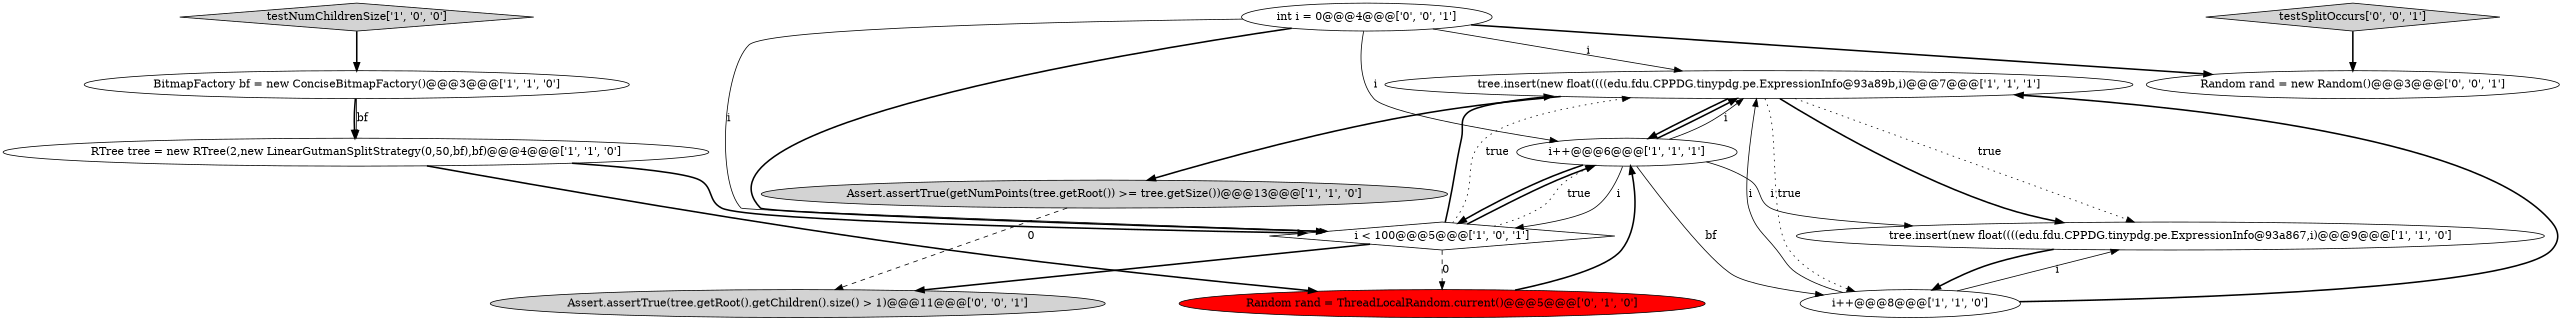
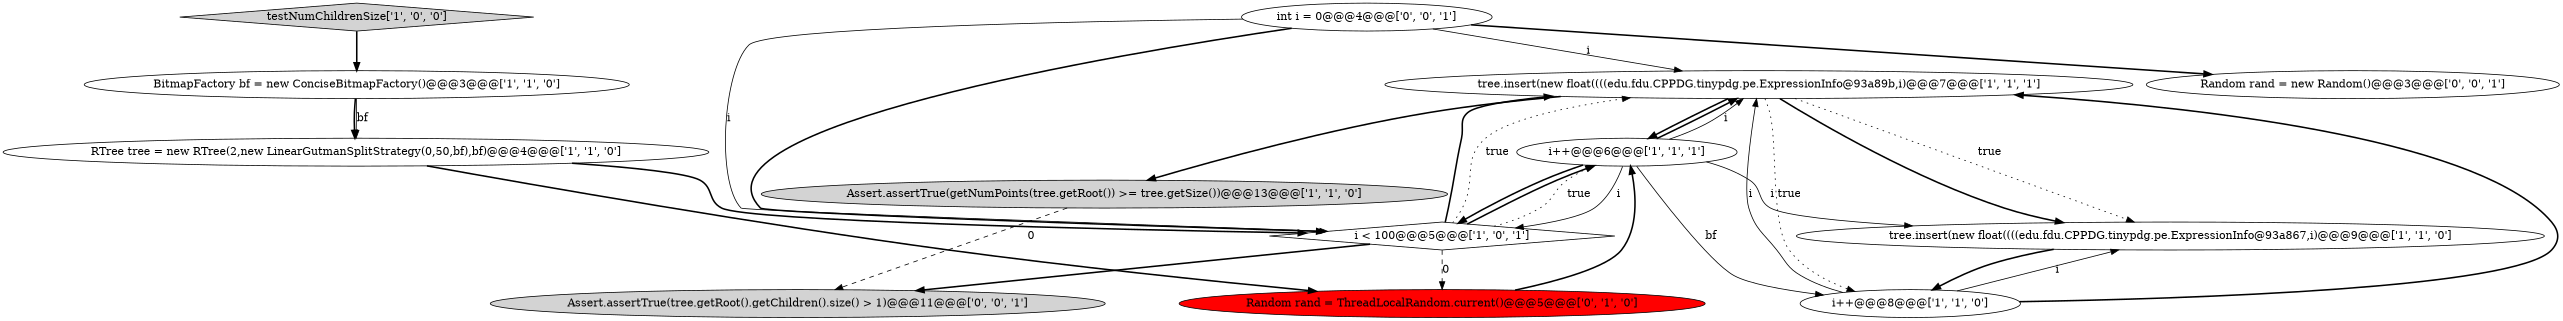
(2353, 17) -> none
(1432, 118) -> none
